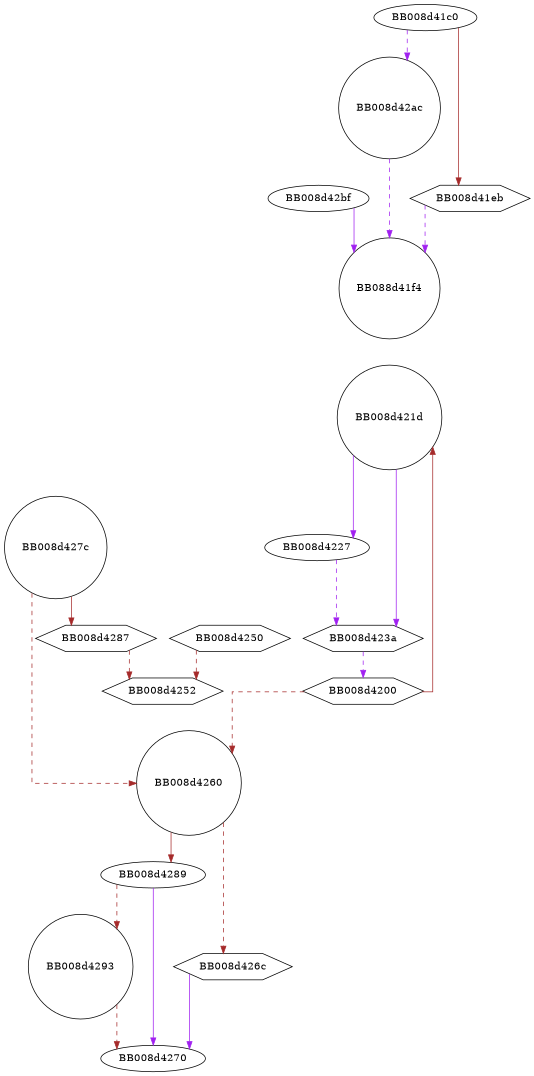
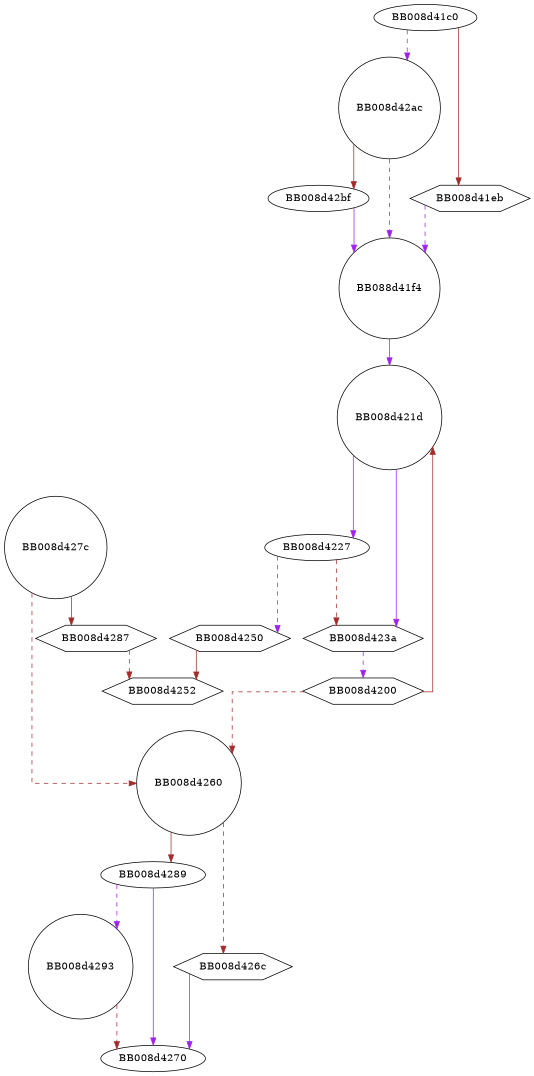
none -> (354, 163)
none -> (390, 348)
(336, 589) -> (336, 589)
none -> (278, 591)
(196, 661) -> (196, 661)
(117, 903) -> (117, 903)
